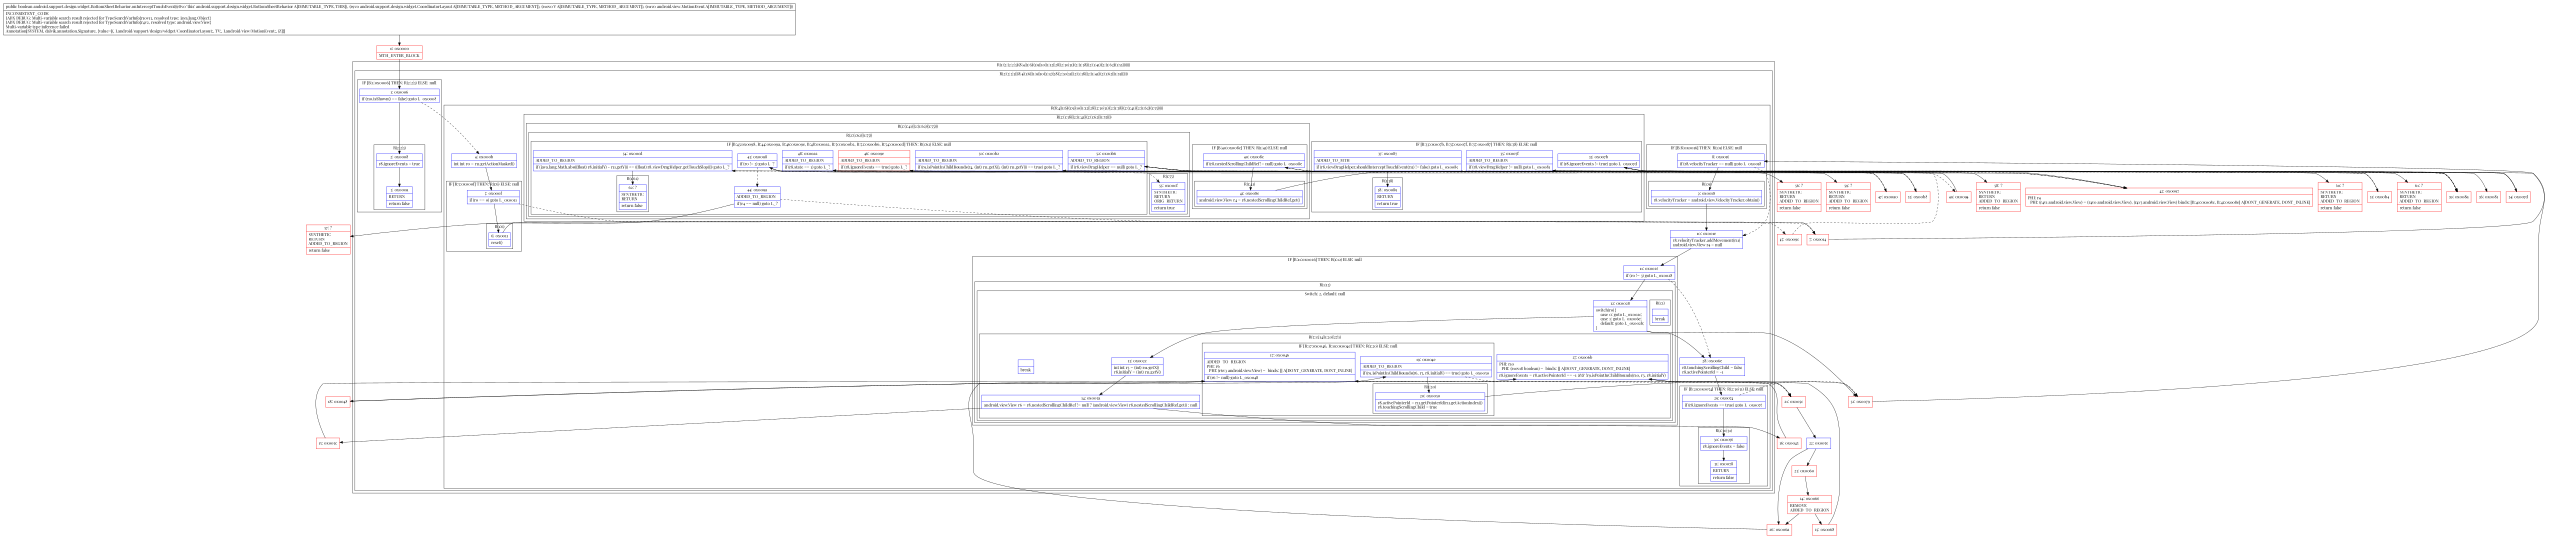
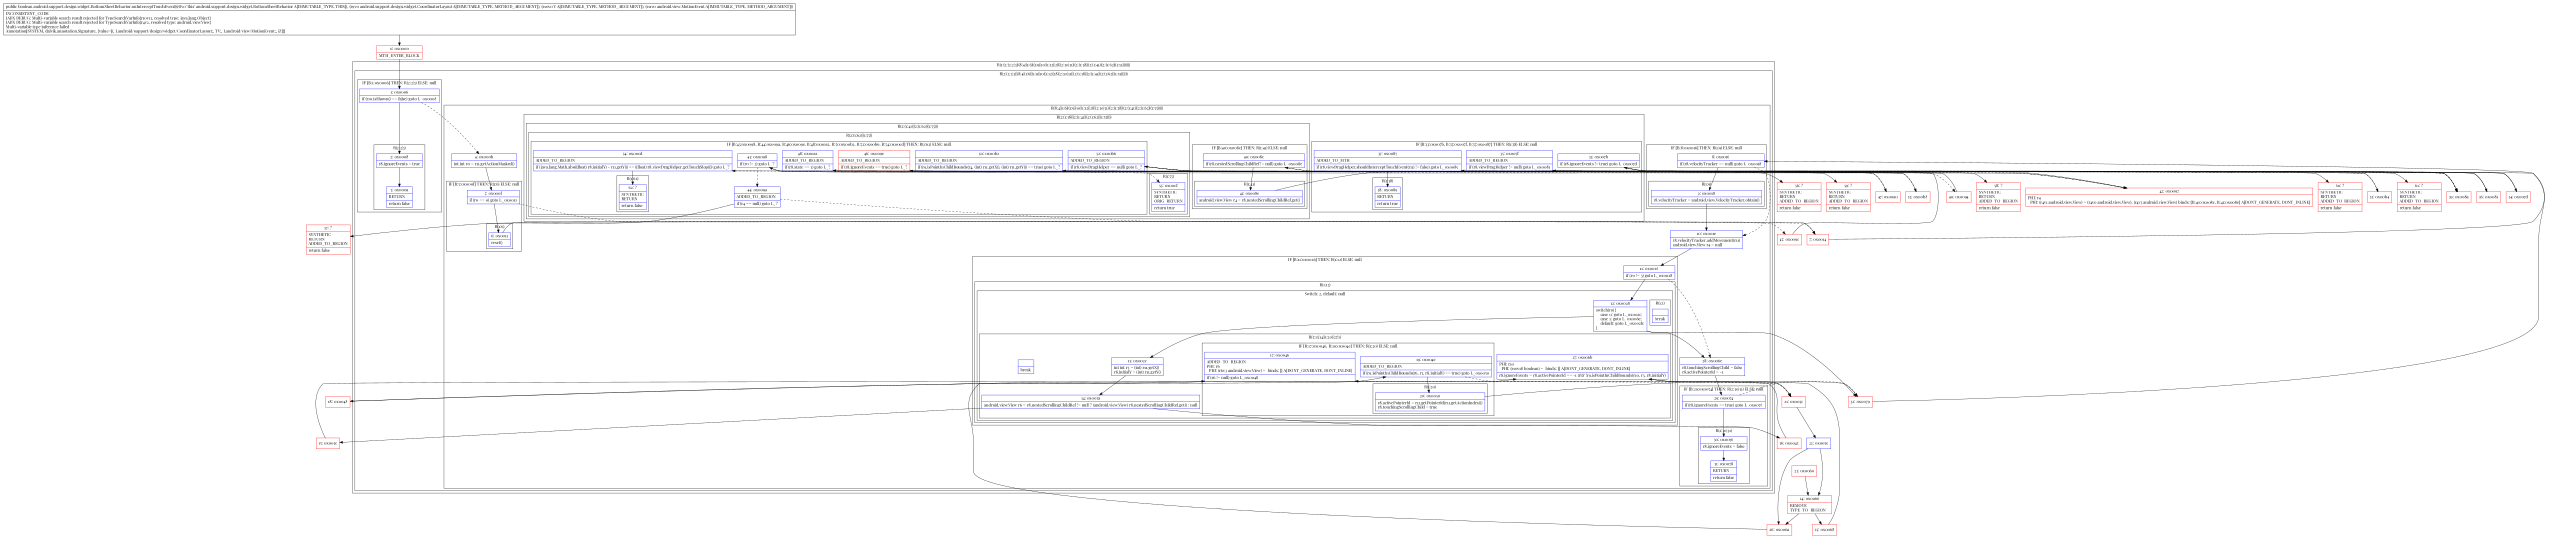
none -> (1981, 171)
(1520, 172) -> (1520, 172)
(1812, 456) -> (1823, 471)
(1810, 510) -> (1808, 510)
